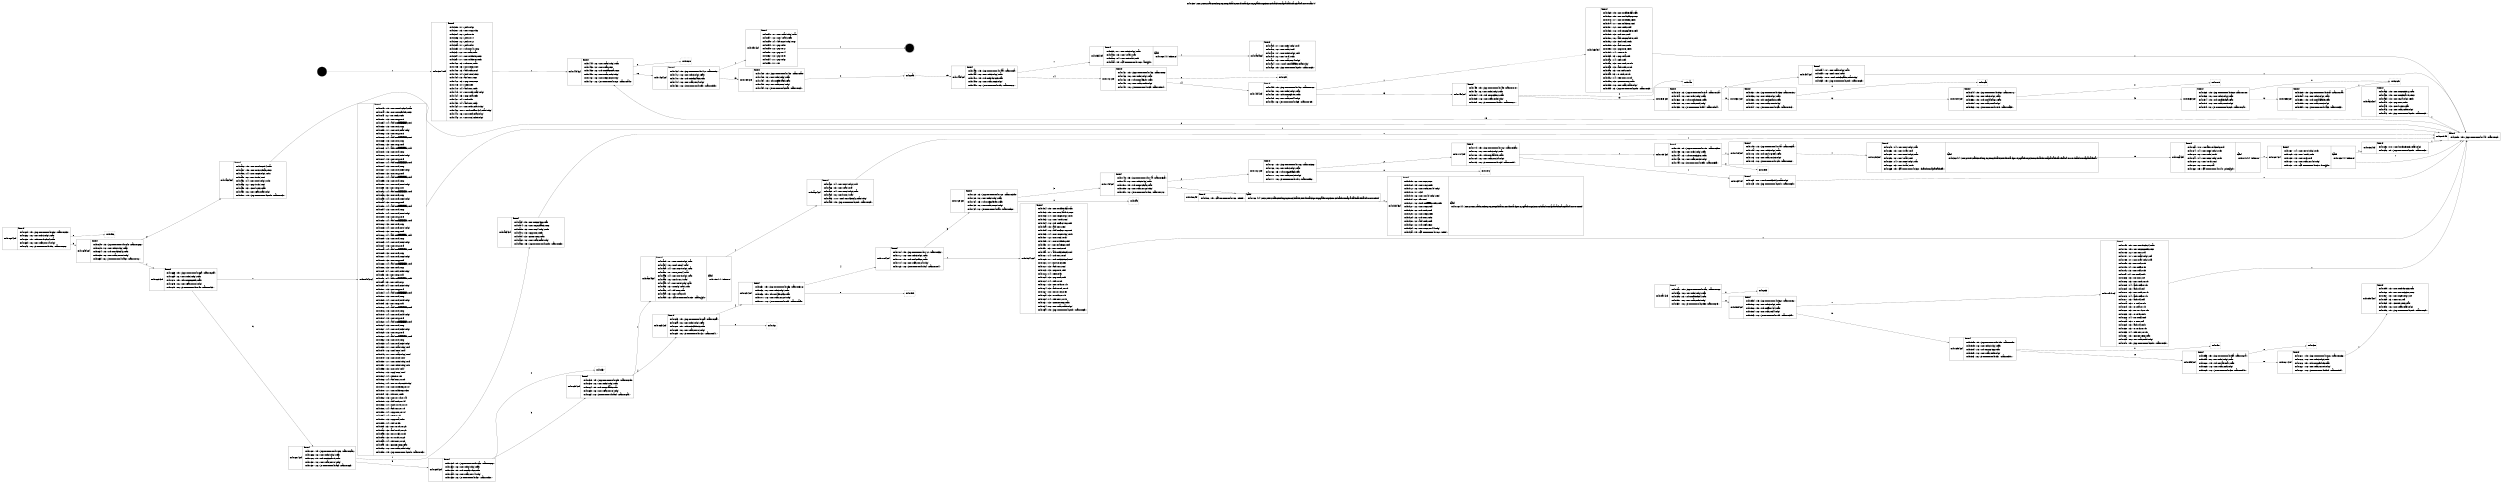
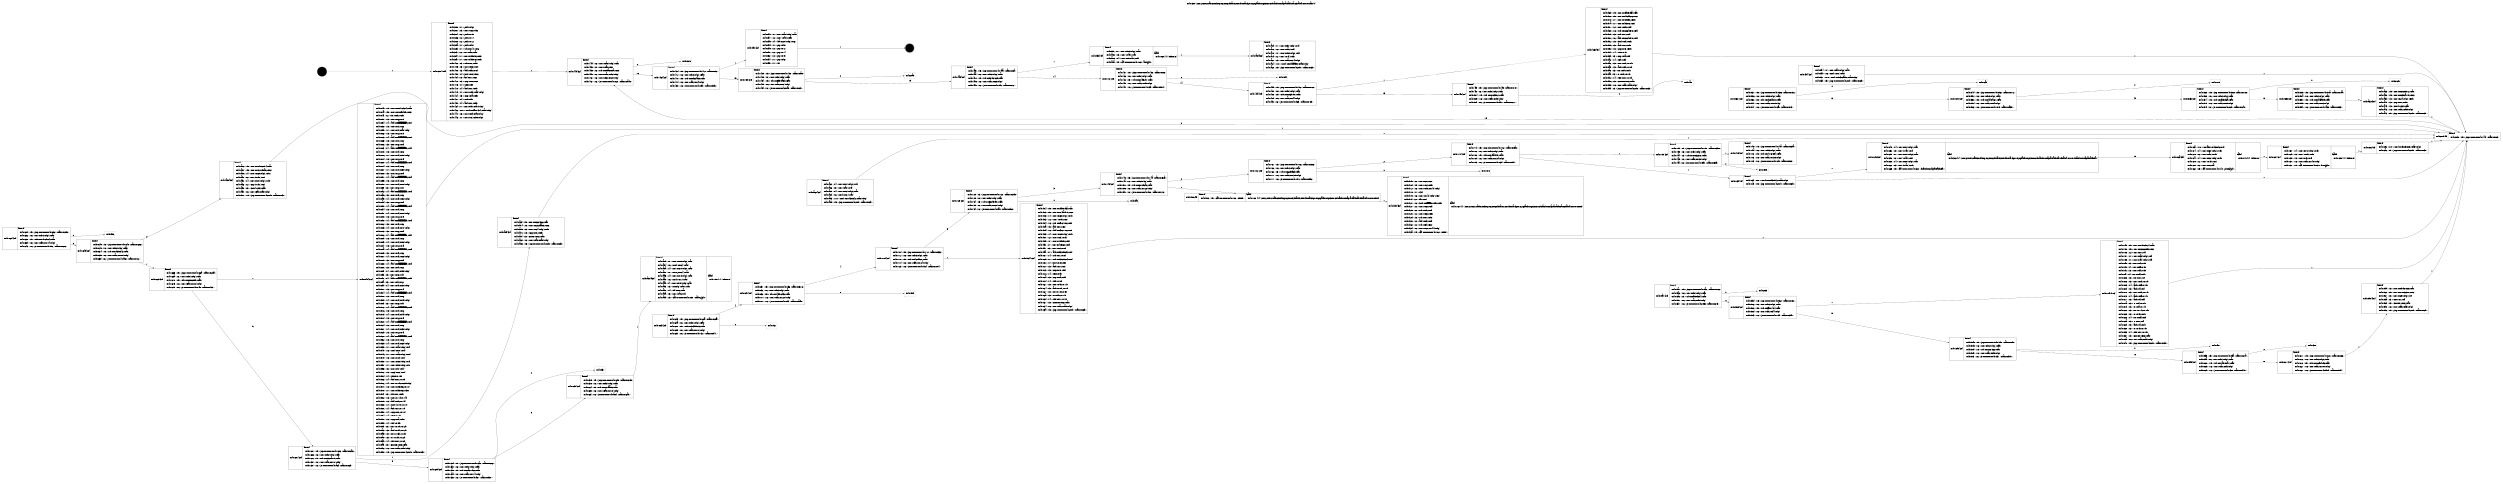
(932, 76) -> (877, 83)
(2367, 85) -> (2353, 100)
(1688, 99) -> none
(1831, 155) -> (1831, 173)
(2410, 160) -> (2456, 217)
(771, 231) -> none
(655, 358) -> none
